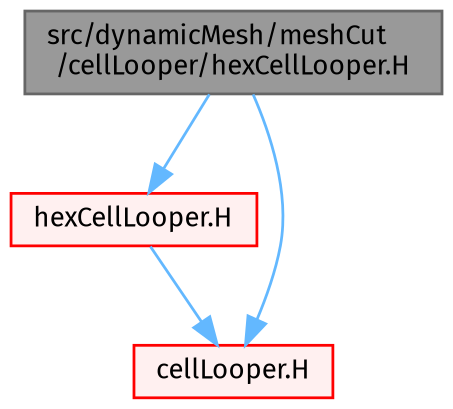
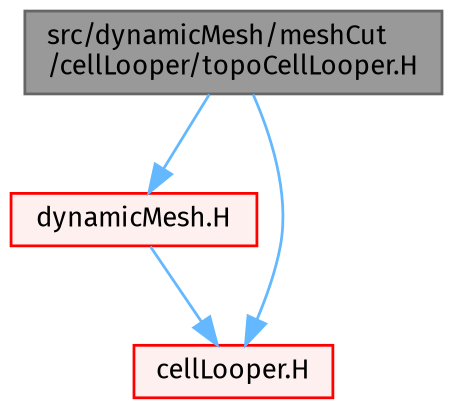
(233, 52) -> (233, 52)
(134, 220) -> (134, 220)
